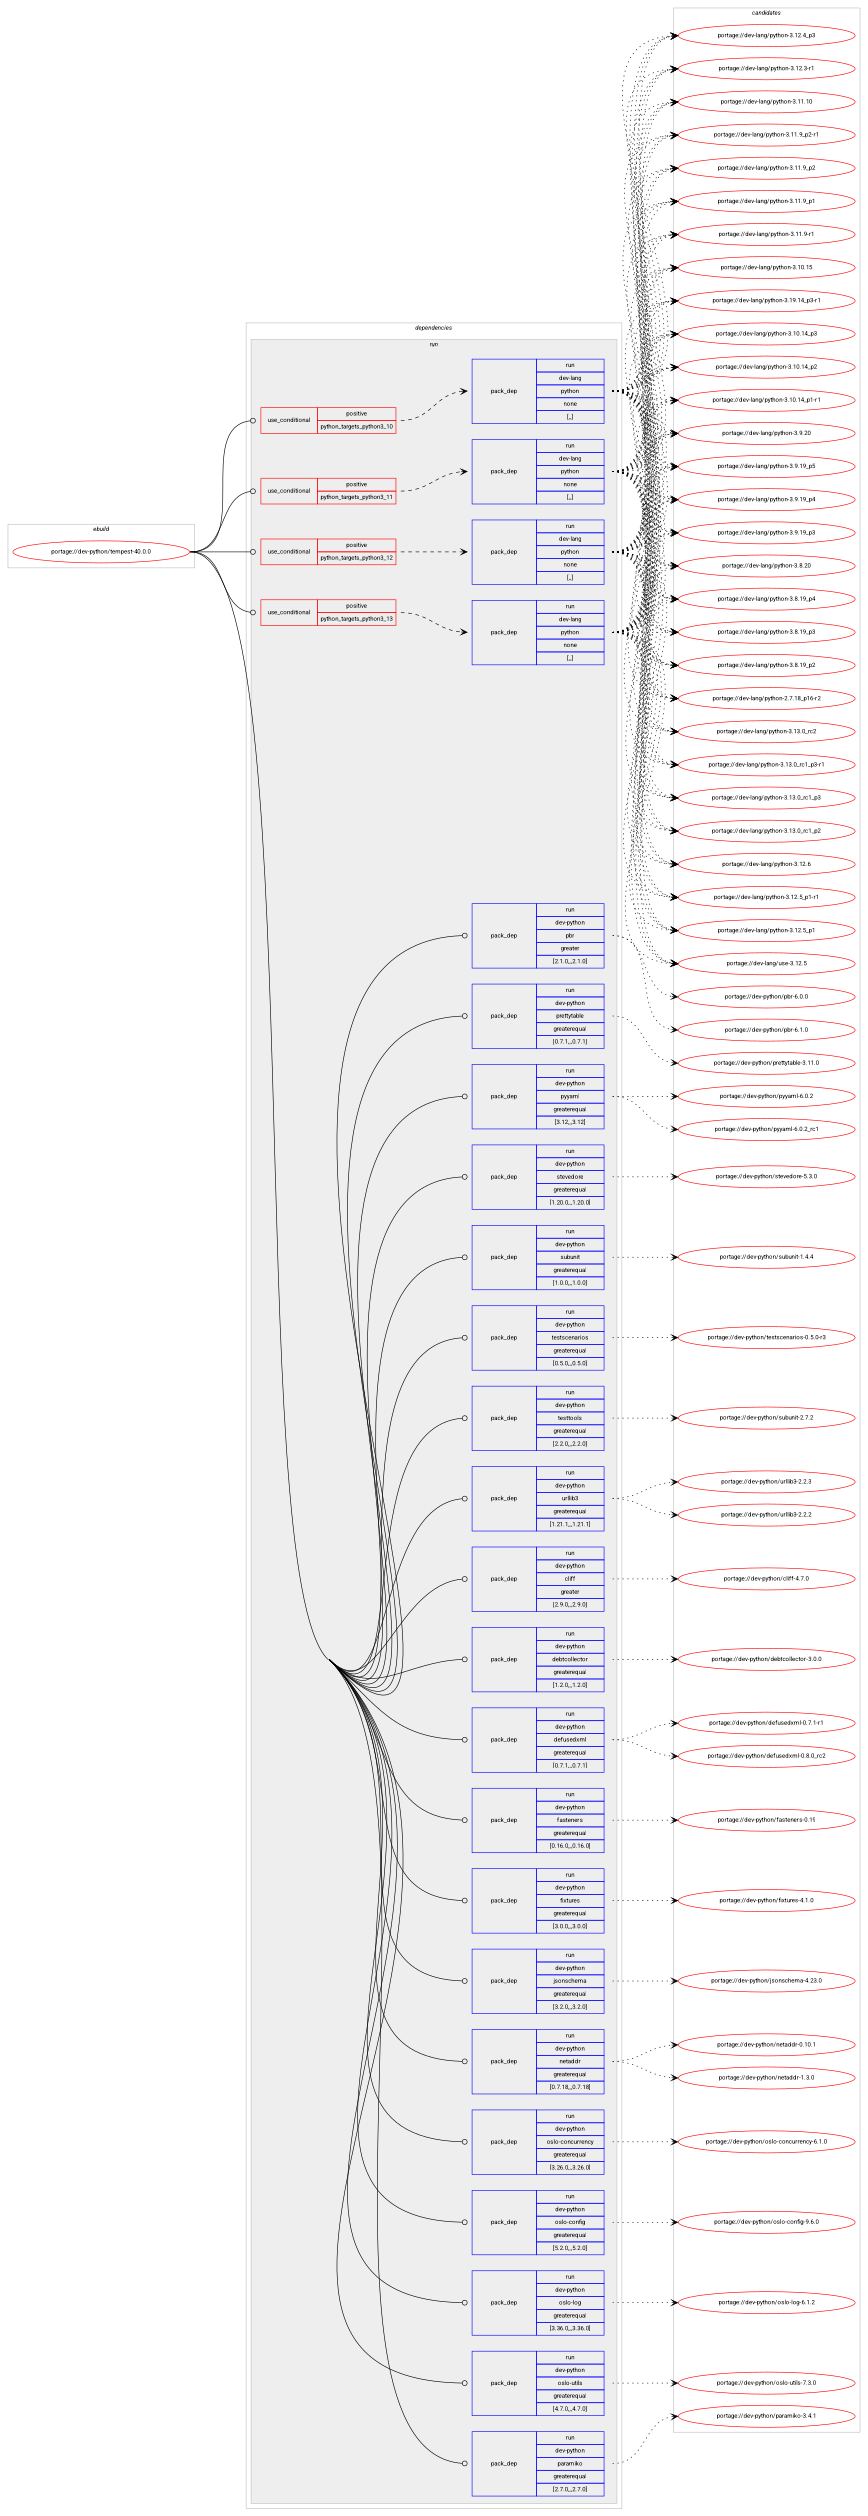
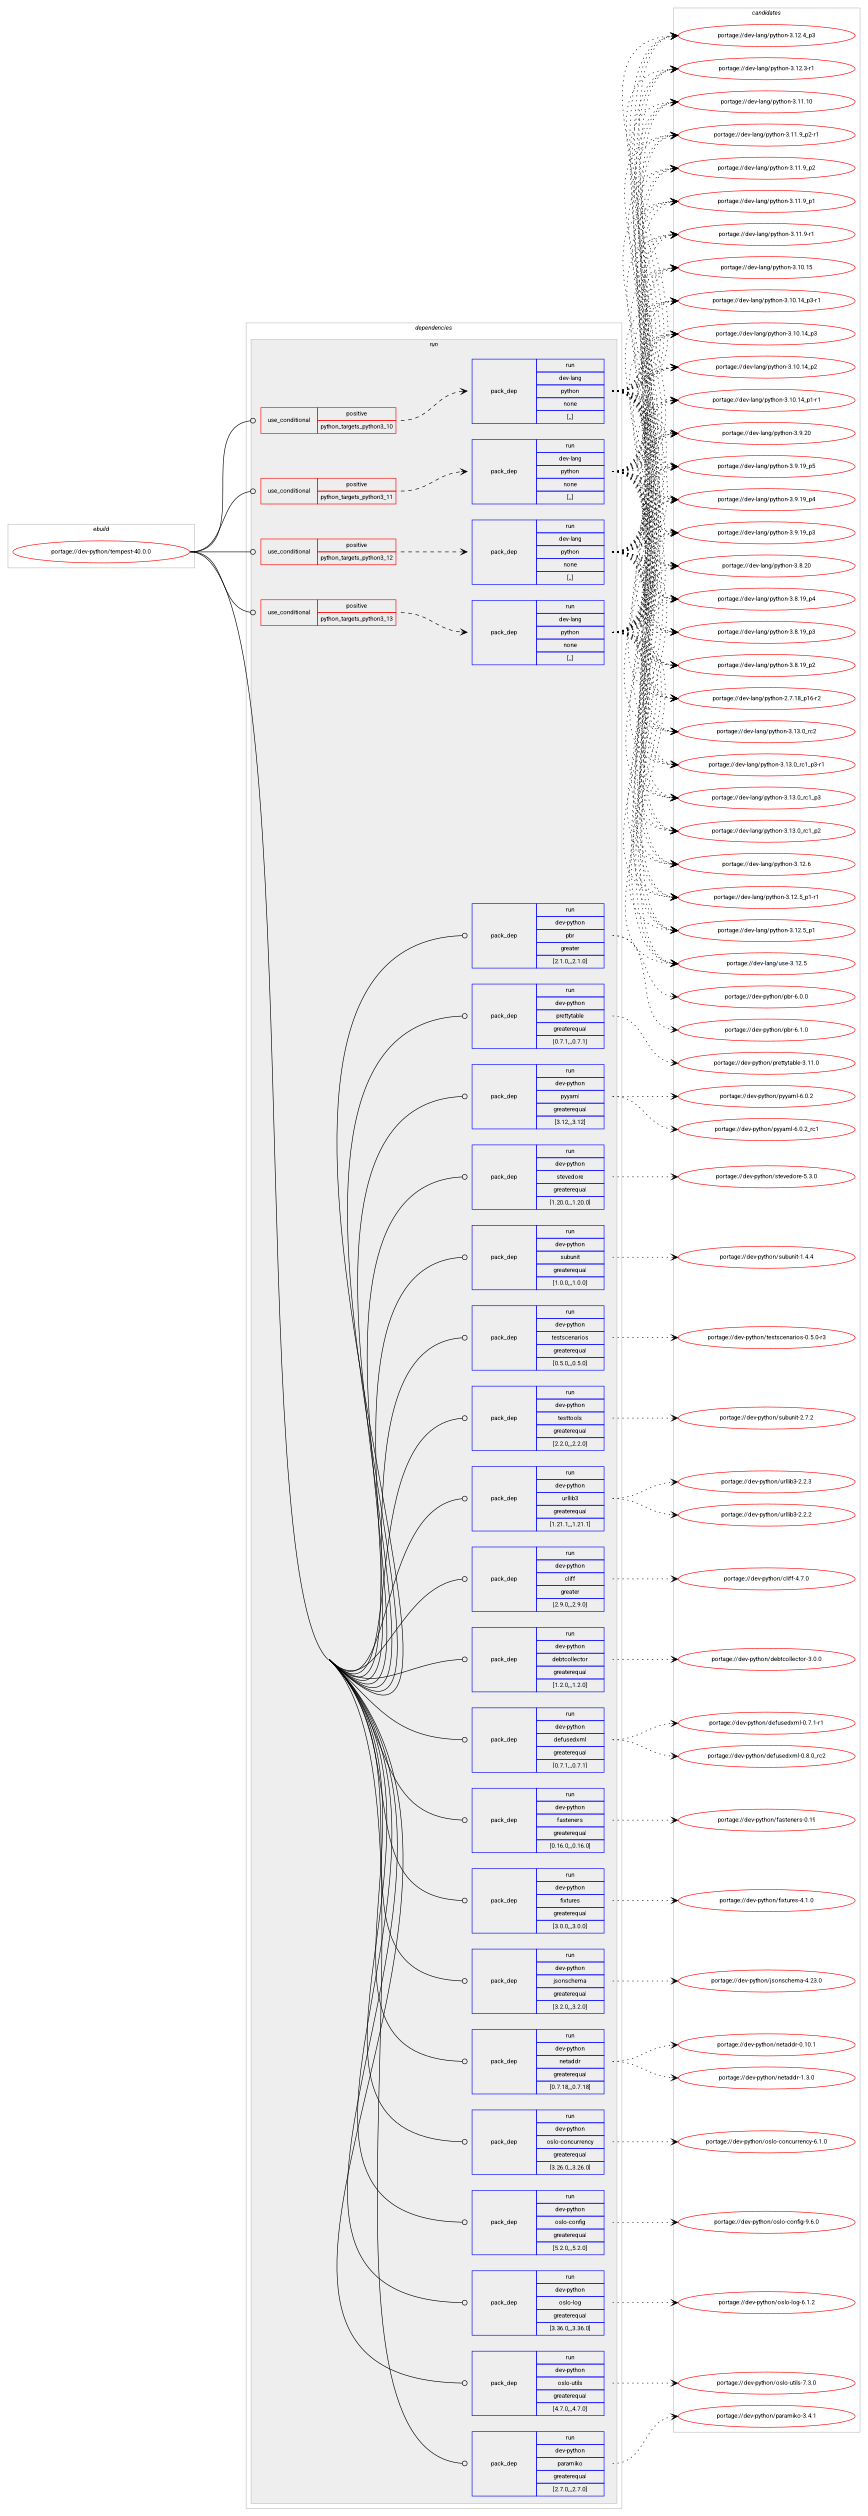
(767, 301) -> (767, 301)
